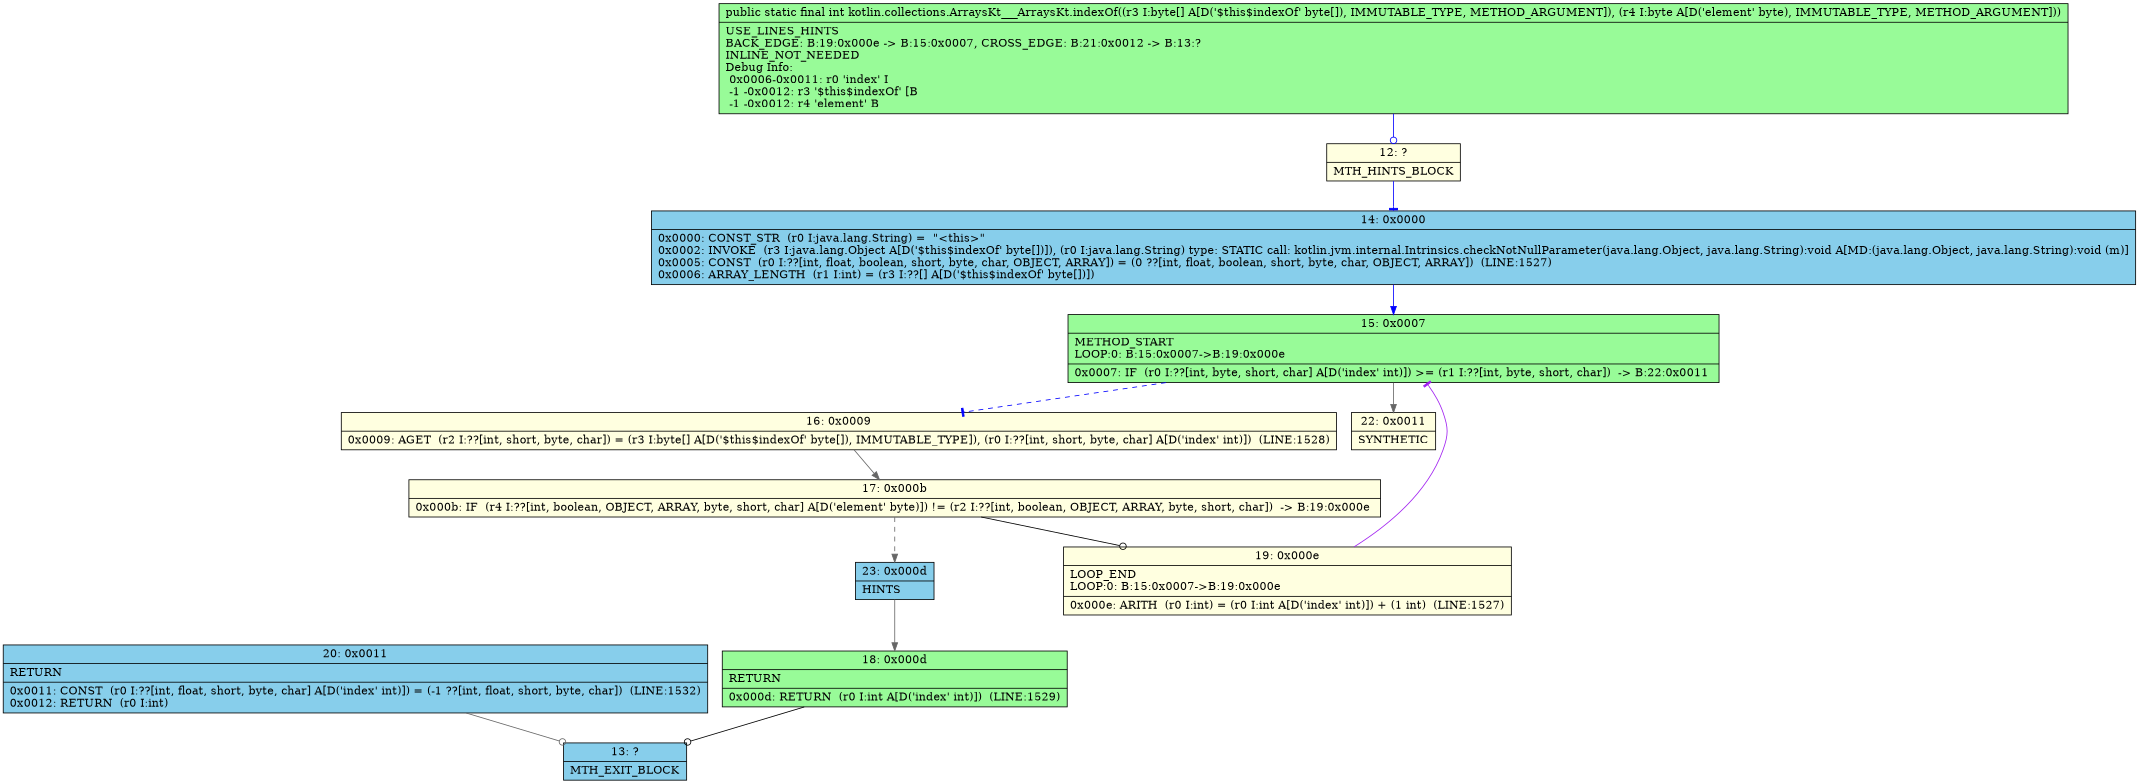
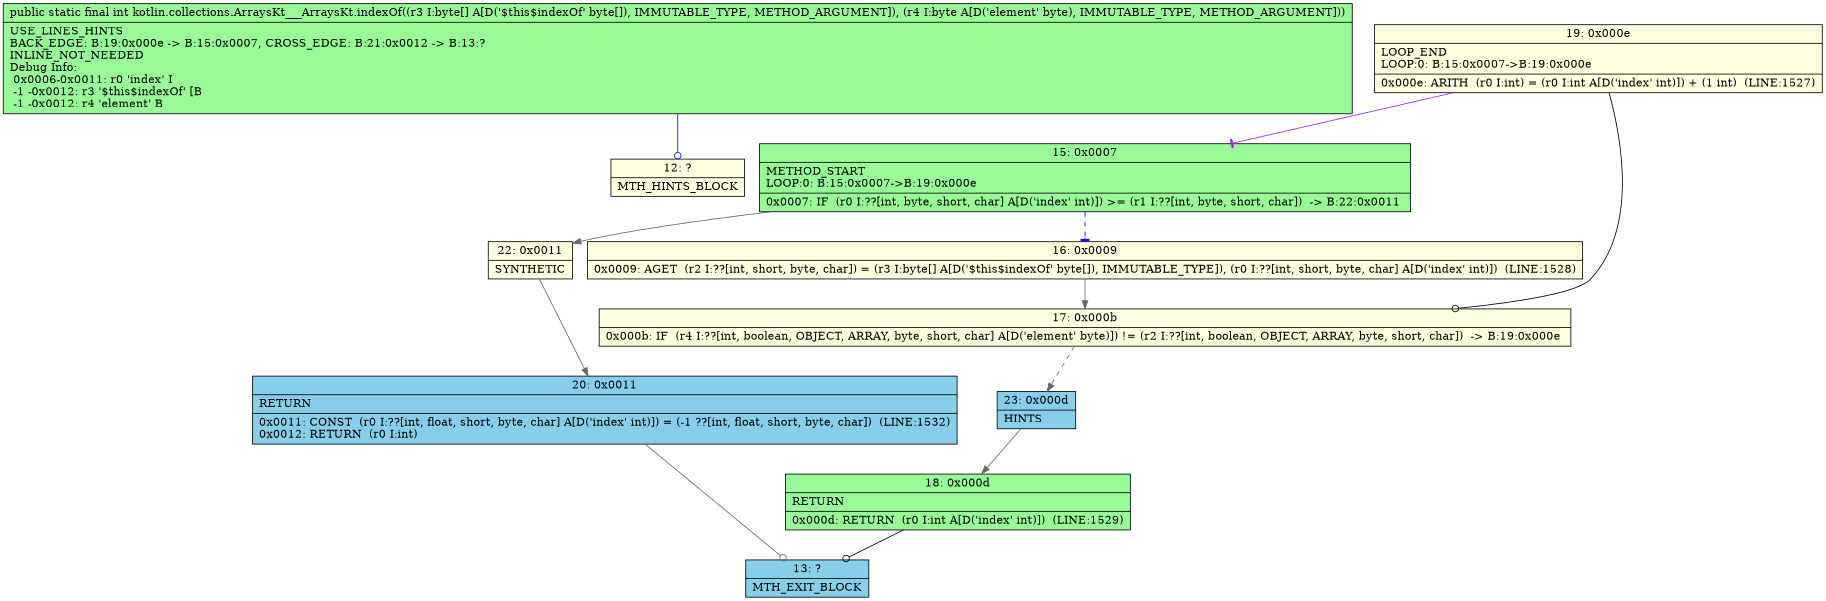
(1394, 248) -> none
none -> (562, 324)
(1050, 531) -> (1607, 255)
